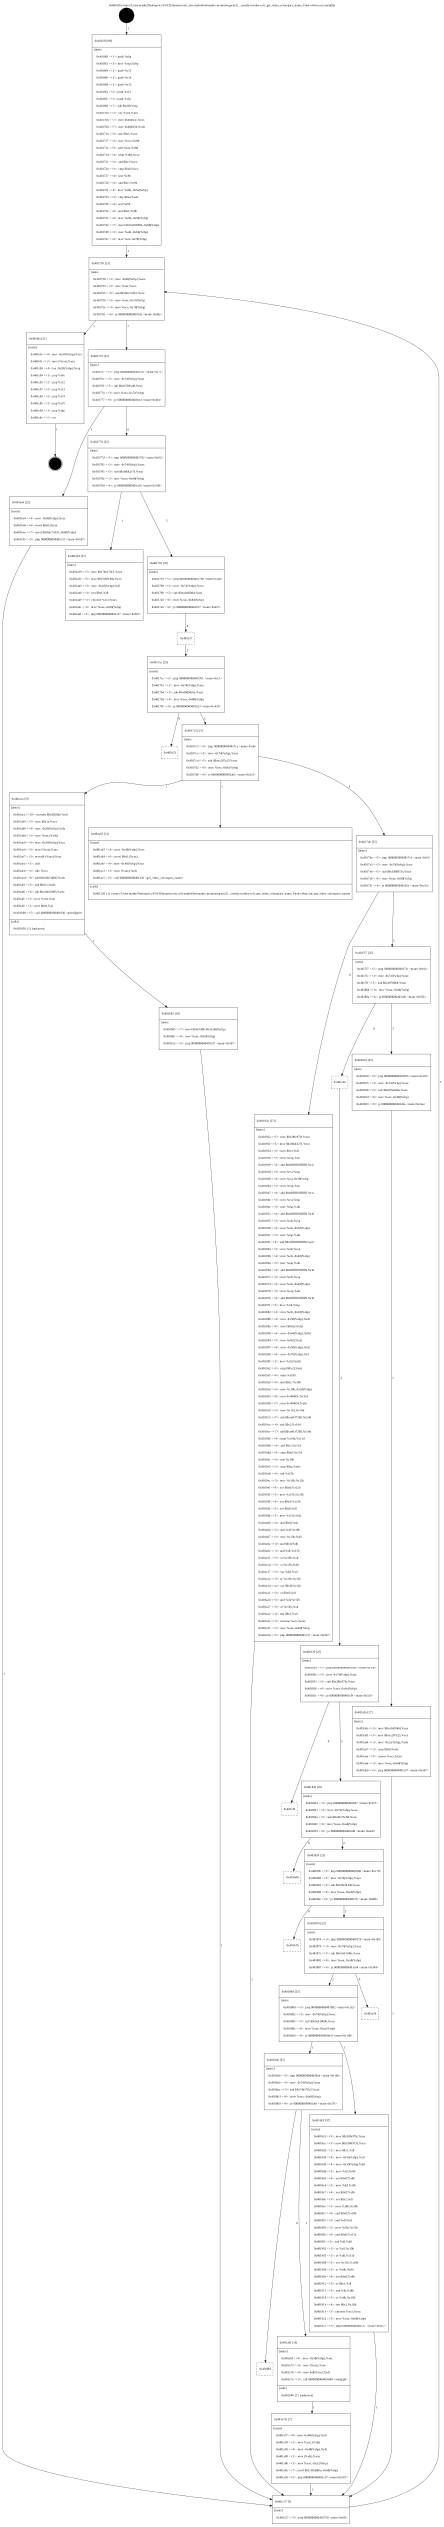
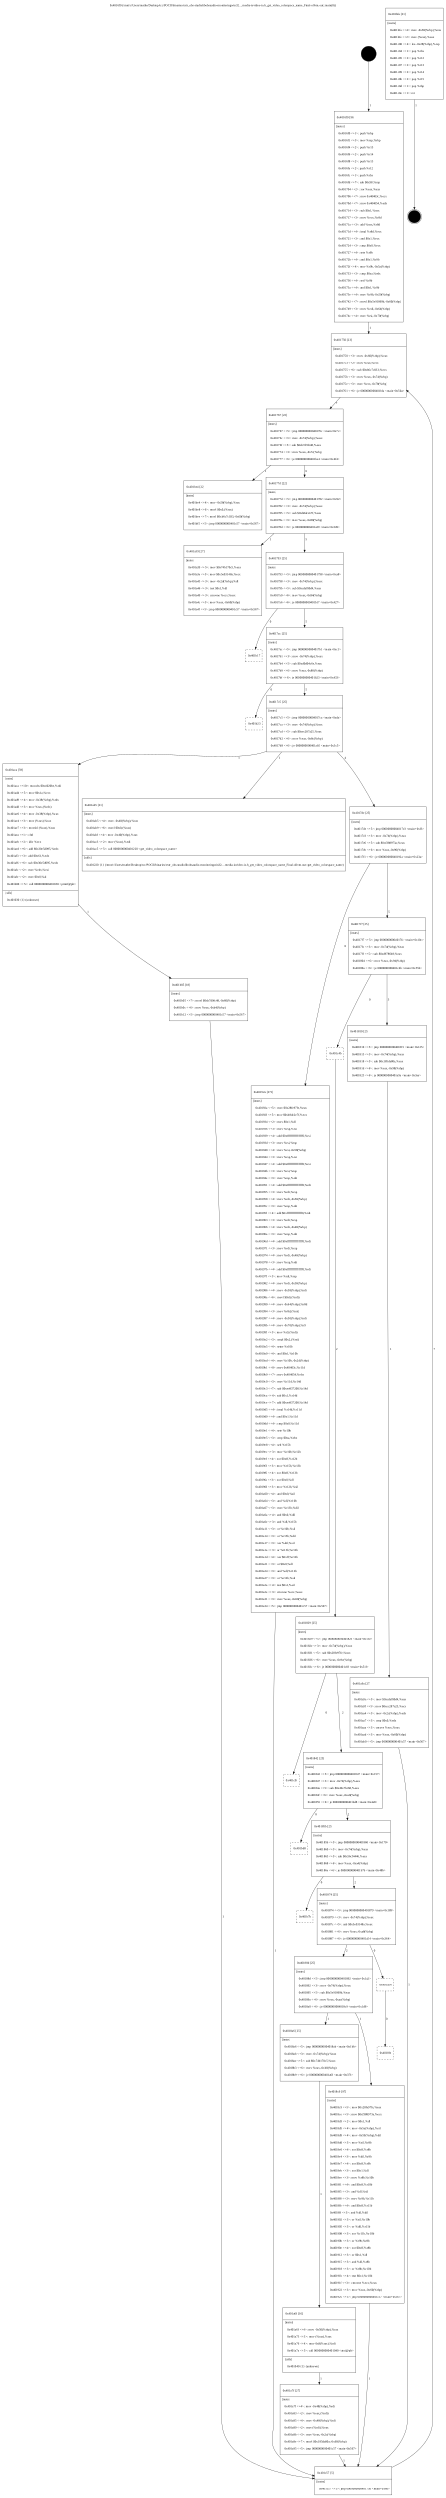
(91, 327) -> none
(186, 649) -> (305, 617)
(3, 1633) -> none
(278, 2235) -> (385, 2018)
